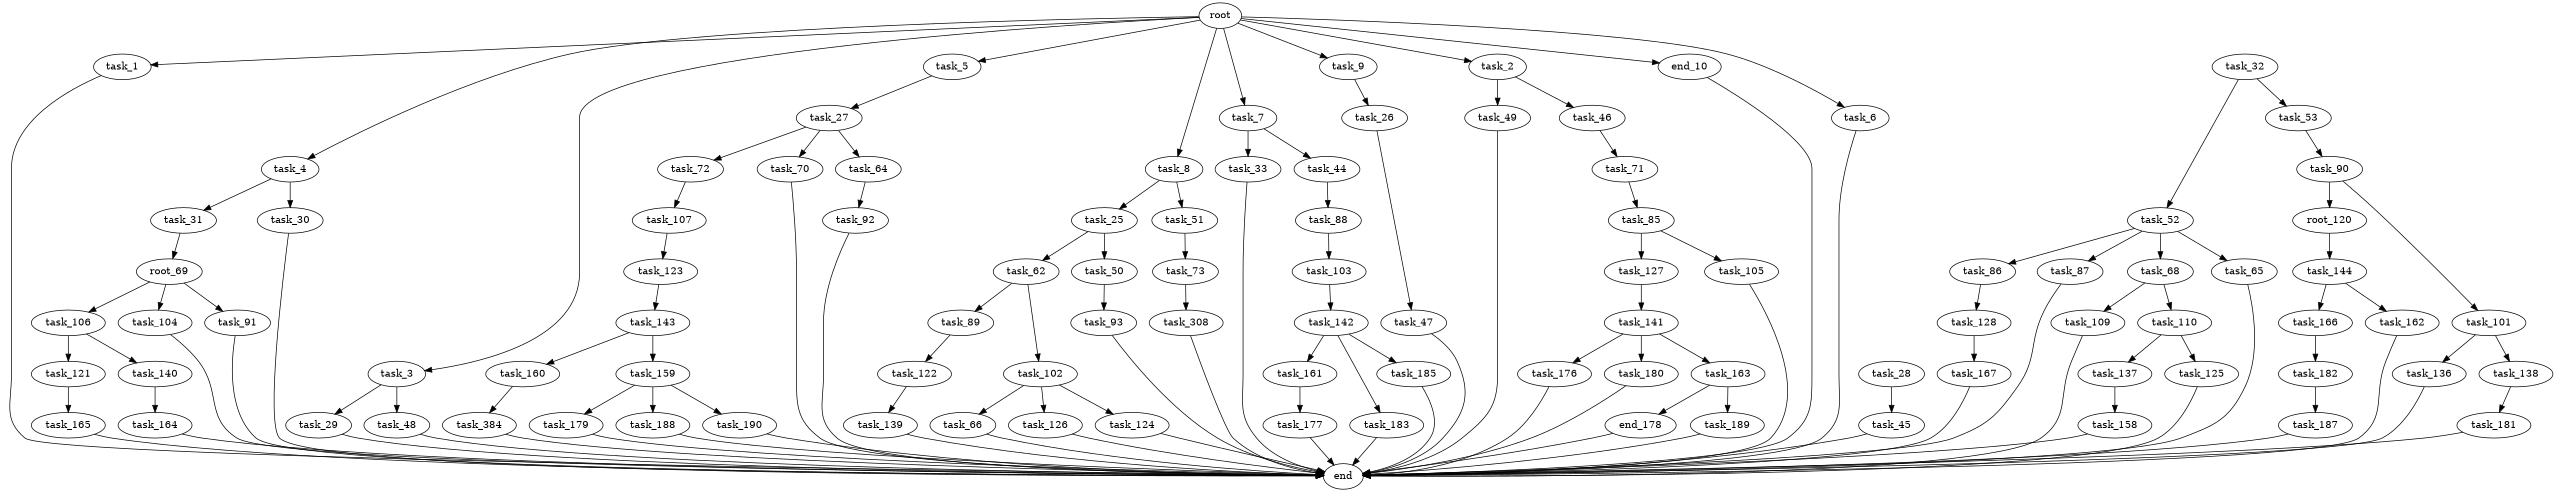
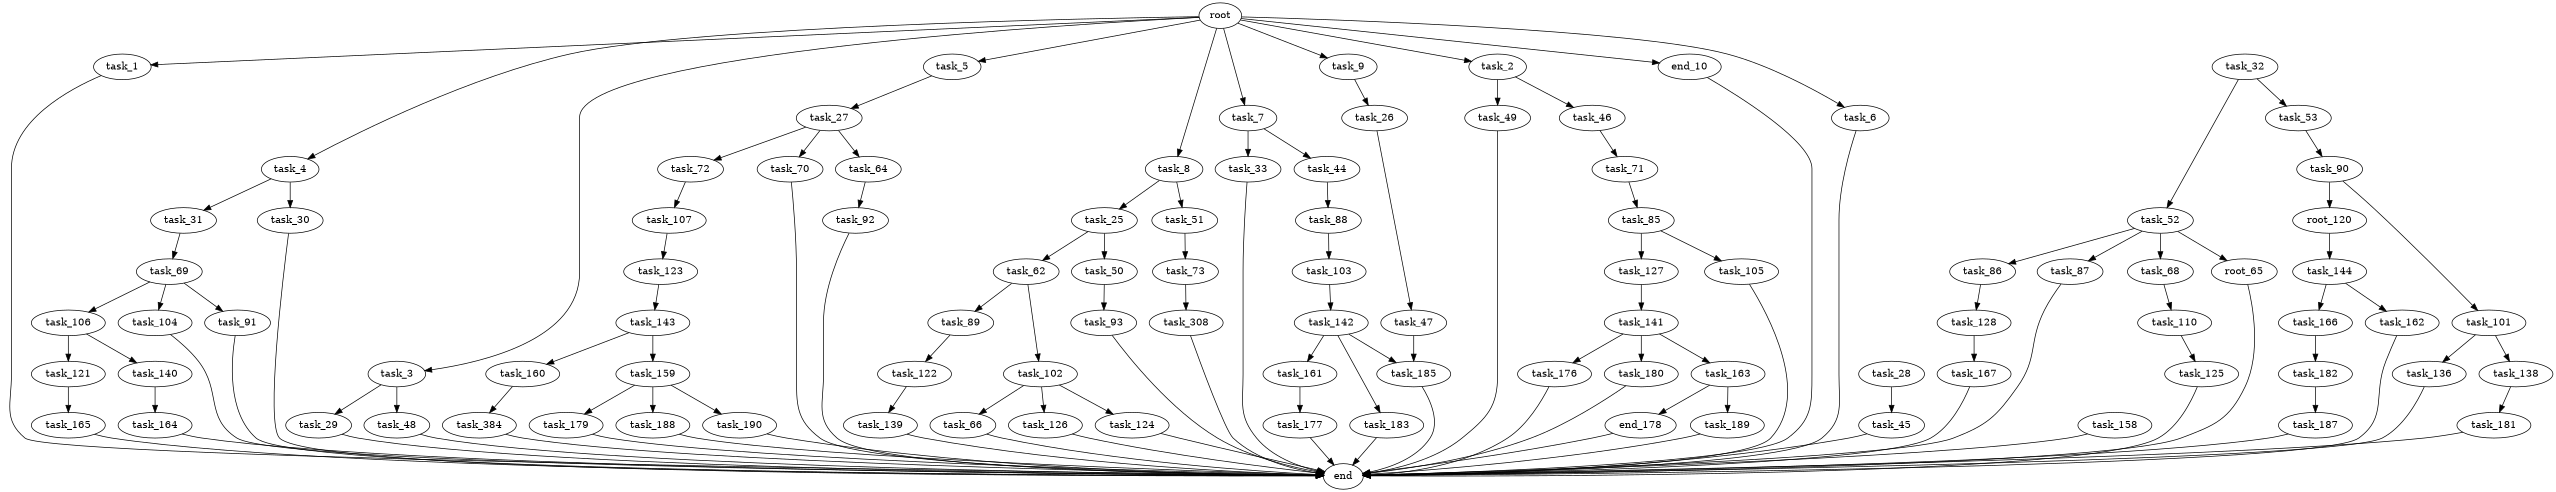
(169, 272) -> (169, 272)
(2244, 272) -> (2244, 272)
(2088, 323) -> none
(2115, 374) -> none
(1455, 422) -> (1414, 345)
